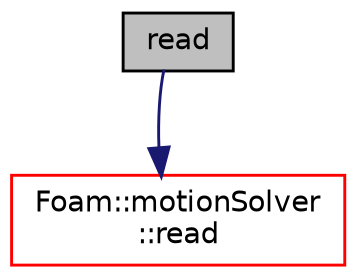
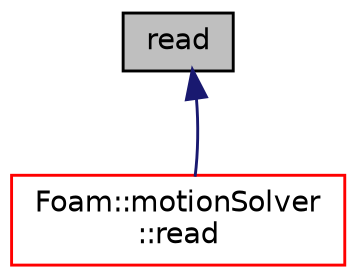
(159, 108) -> (198, 138)
